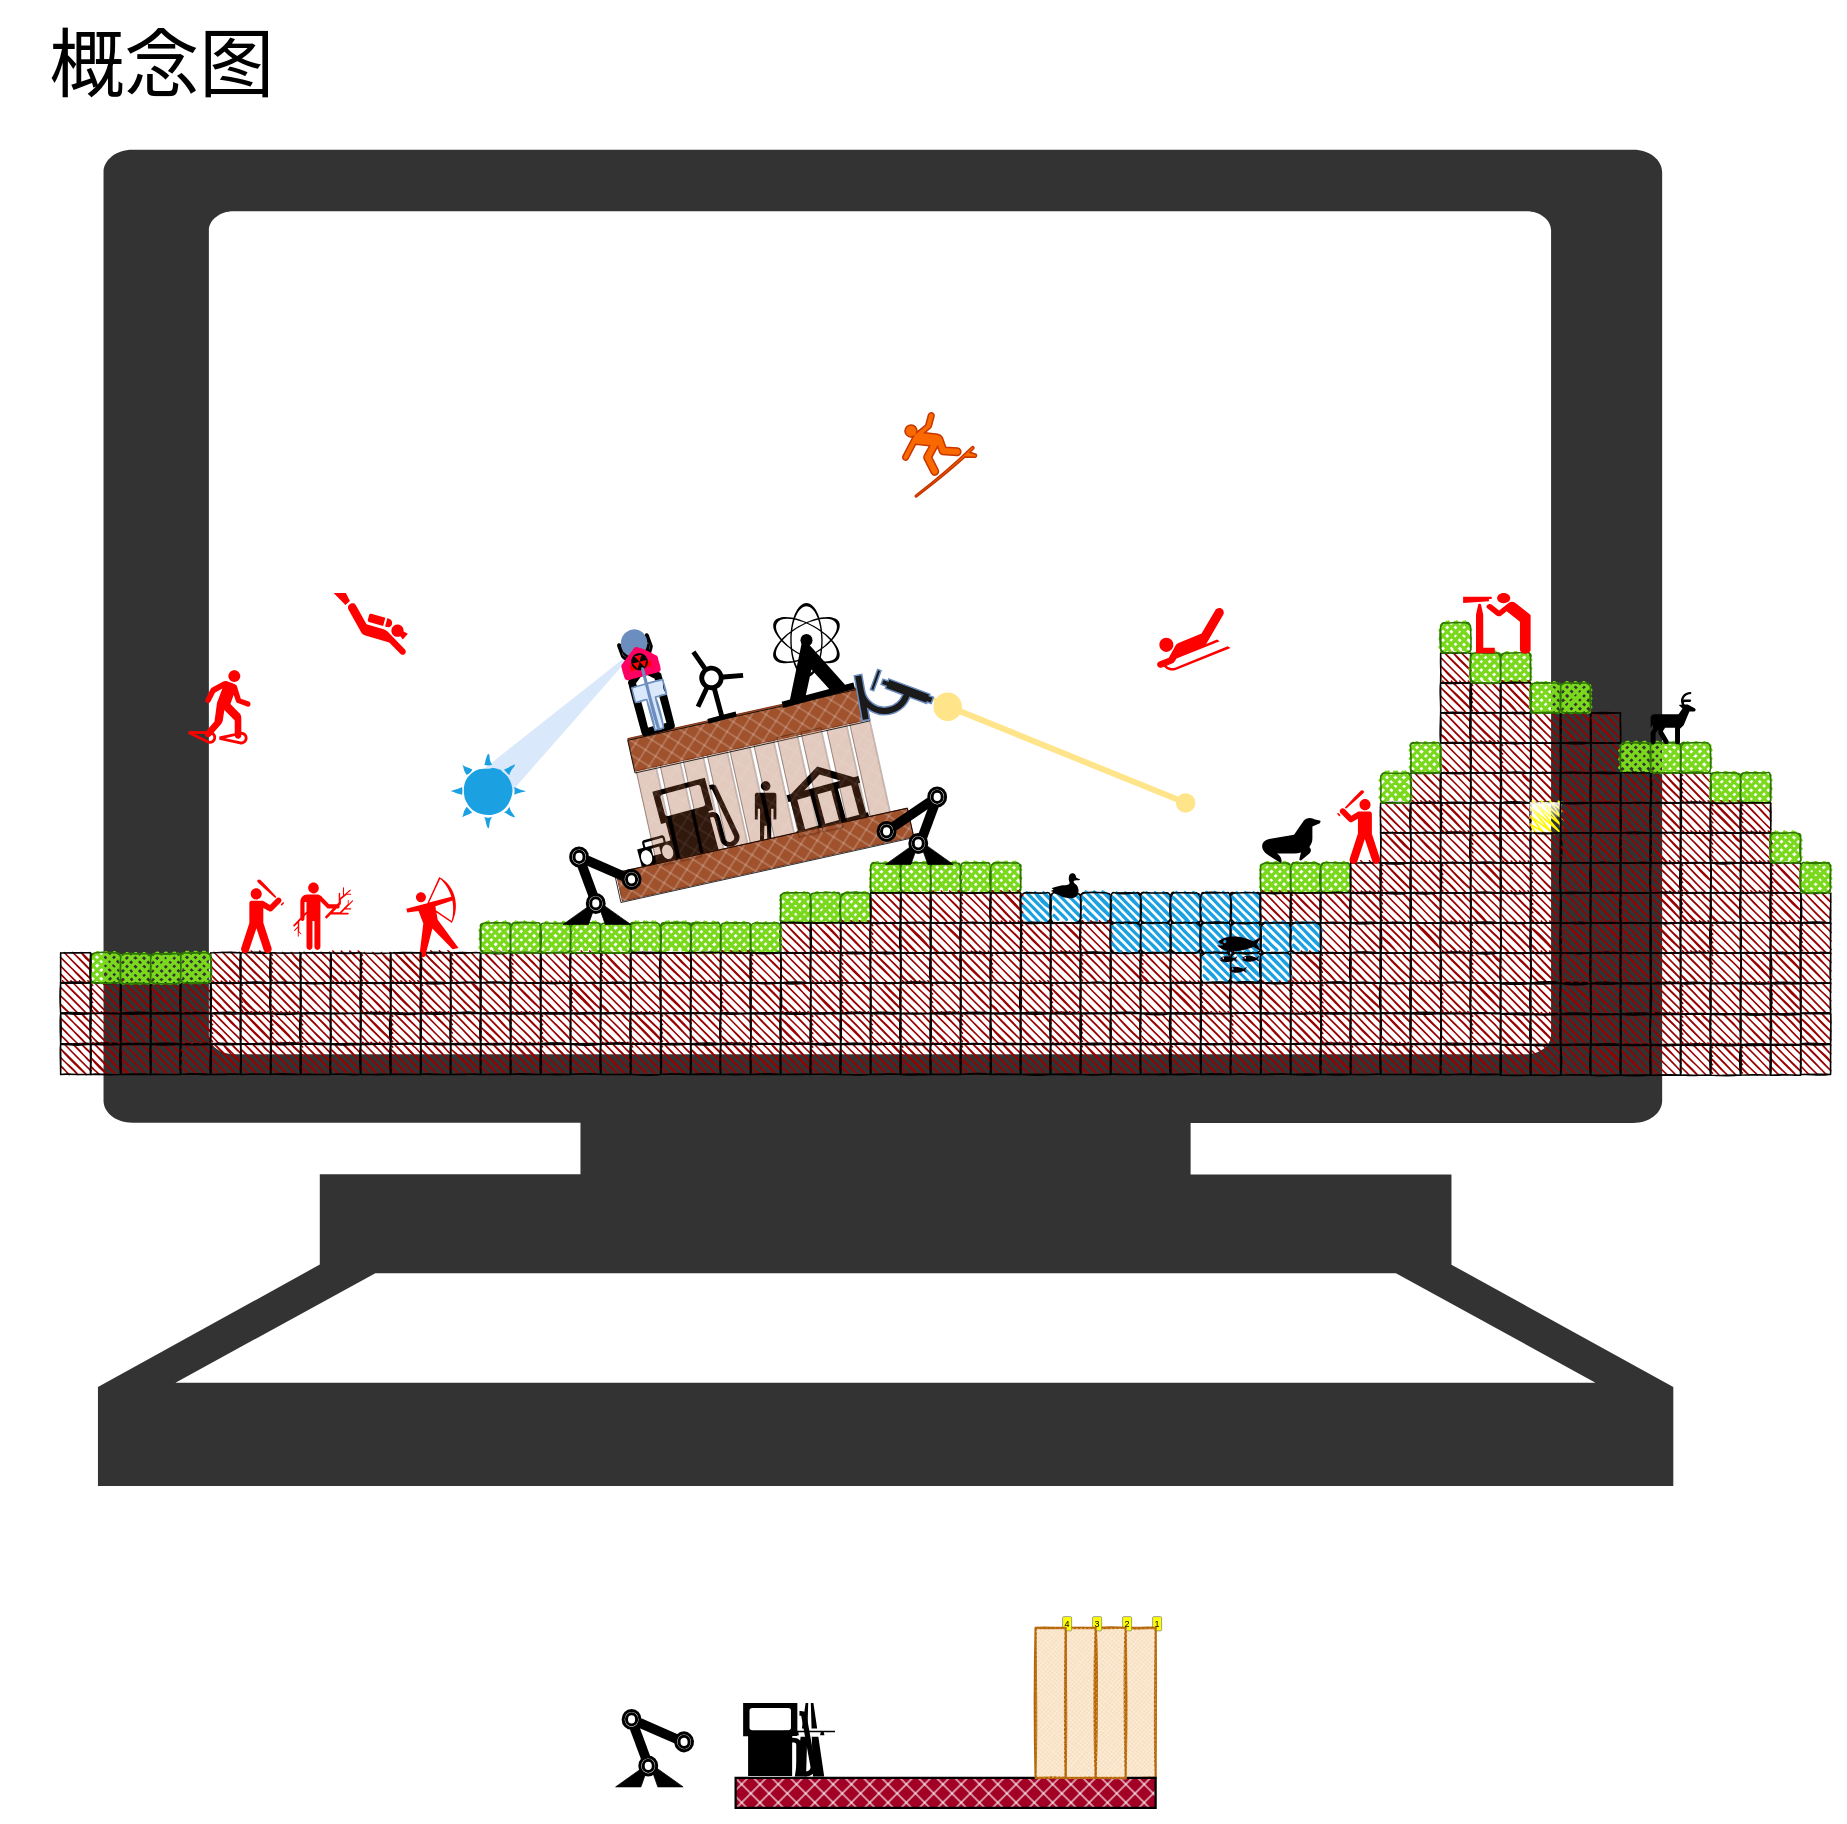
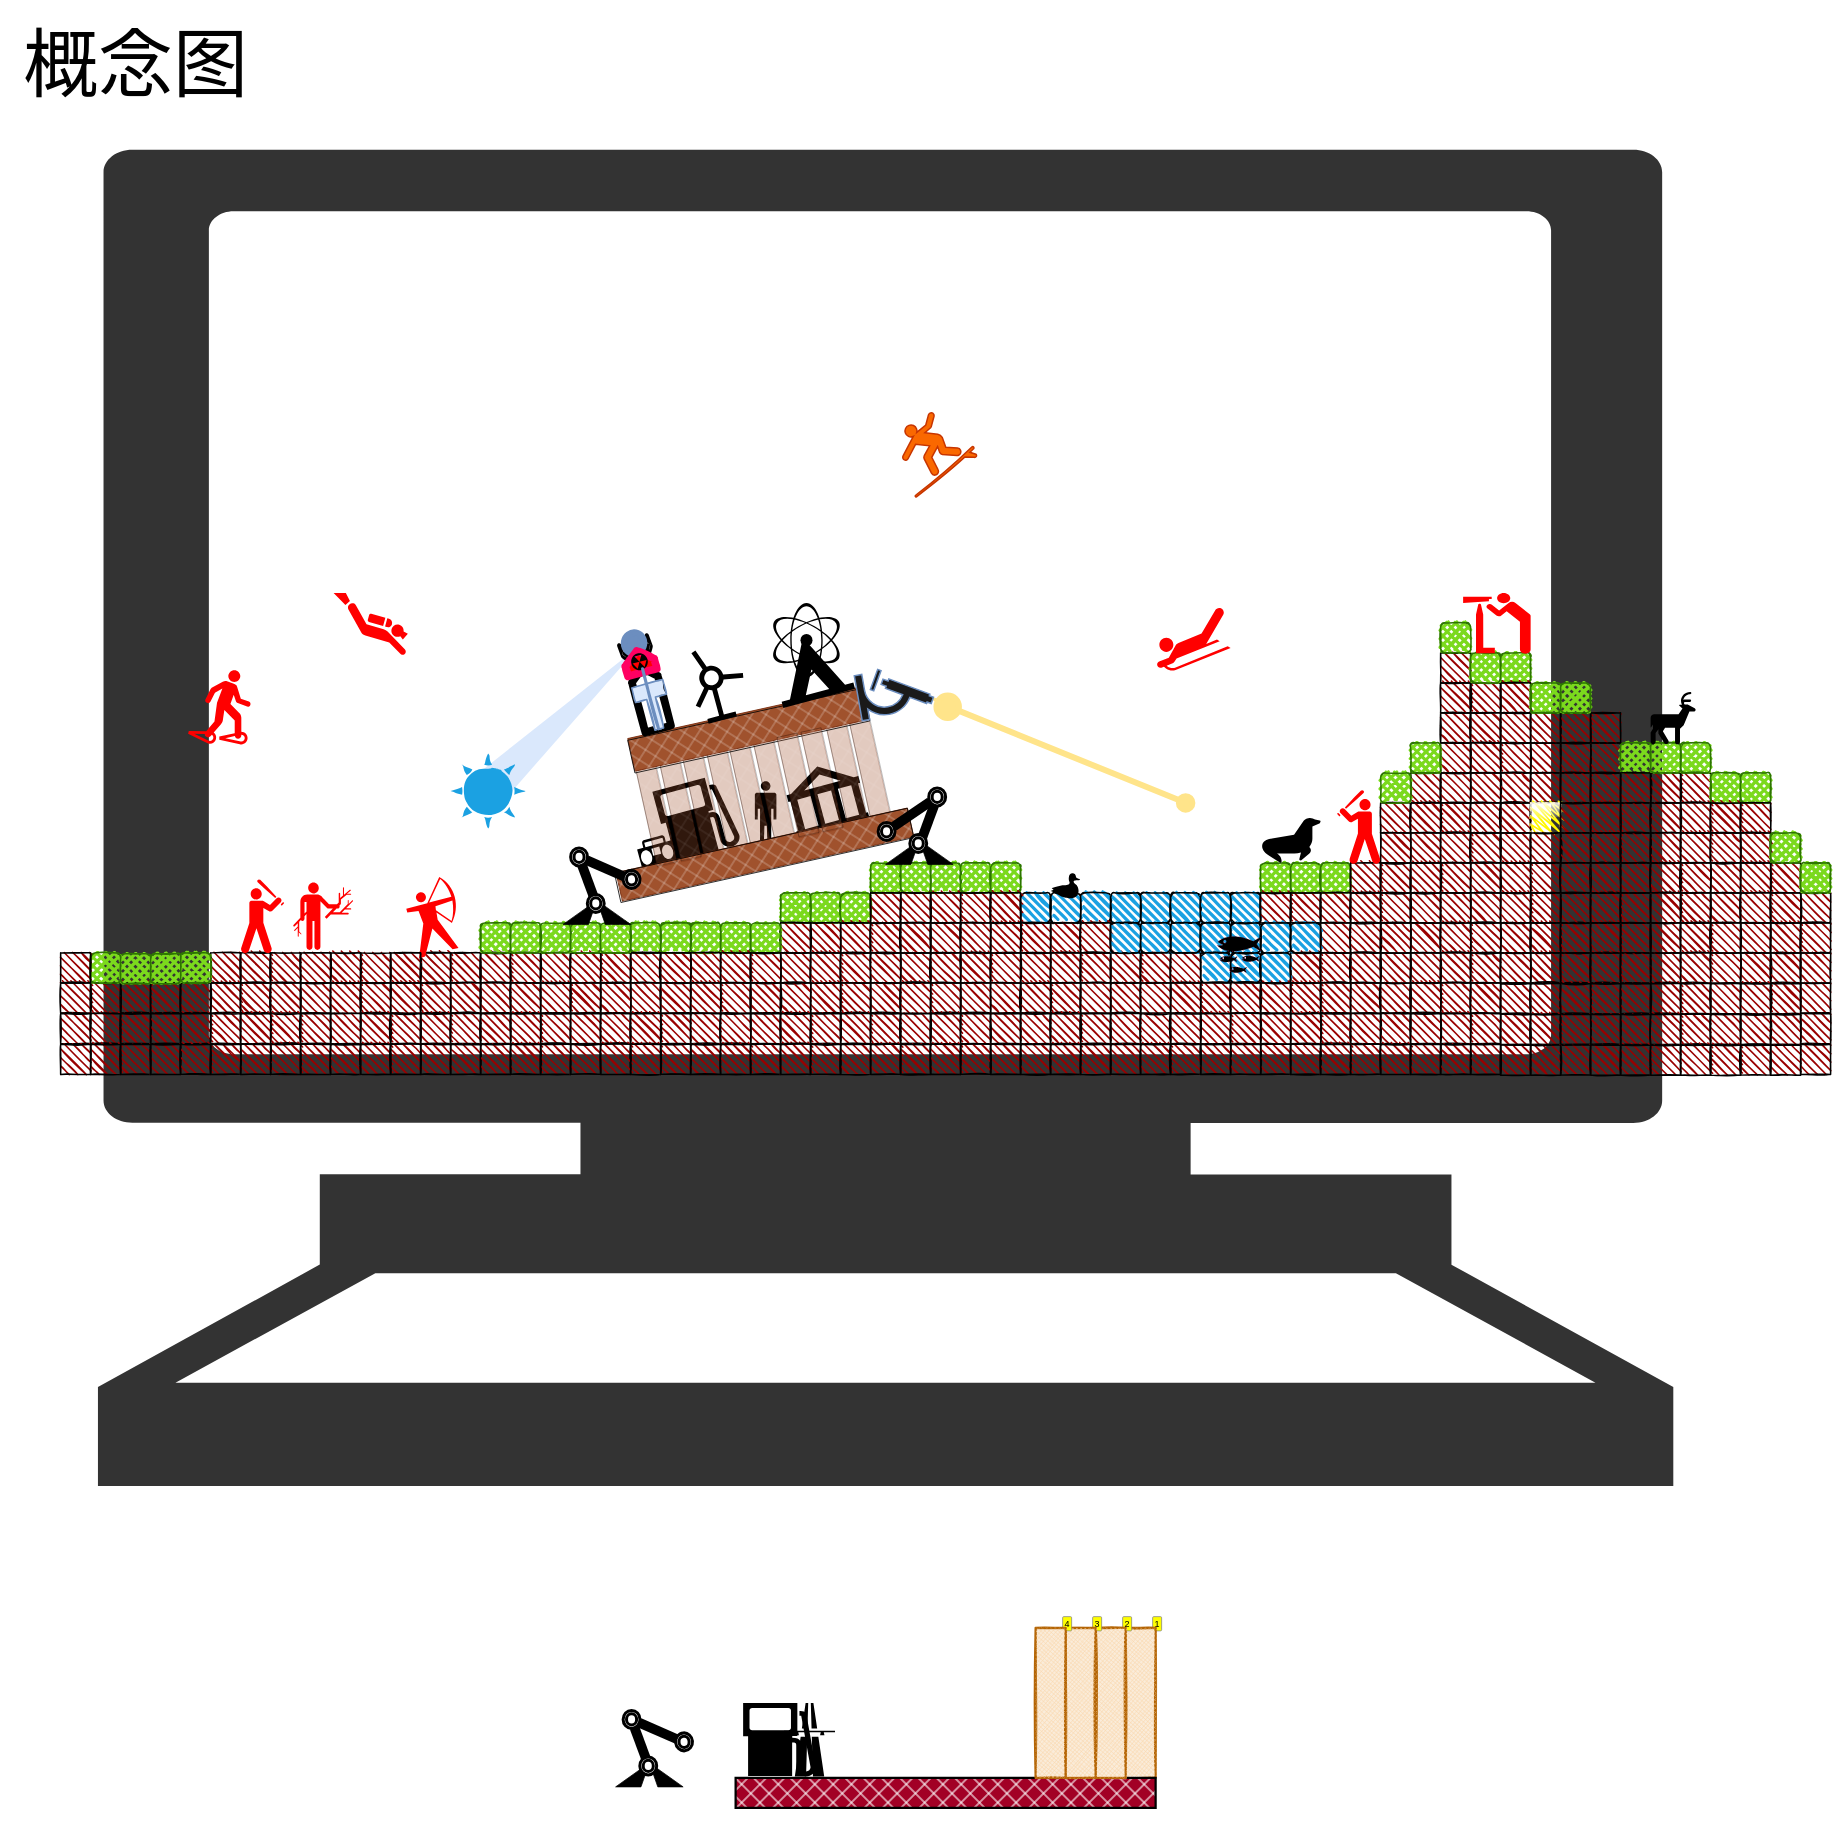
(162, 64) -> (135, 64)
